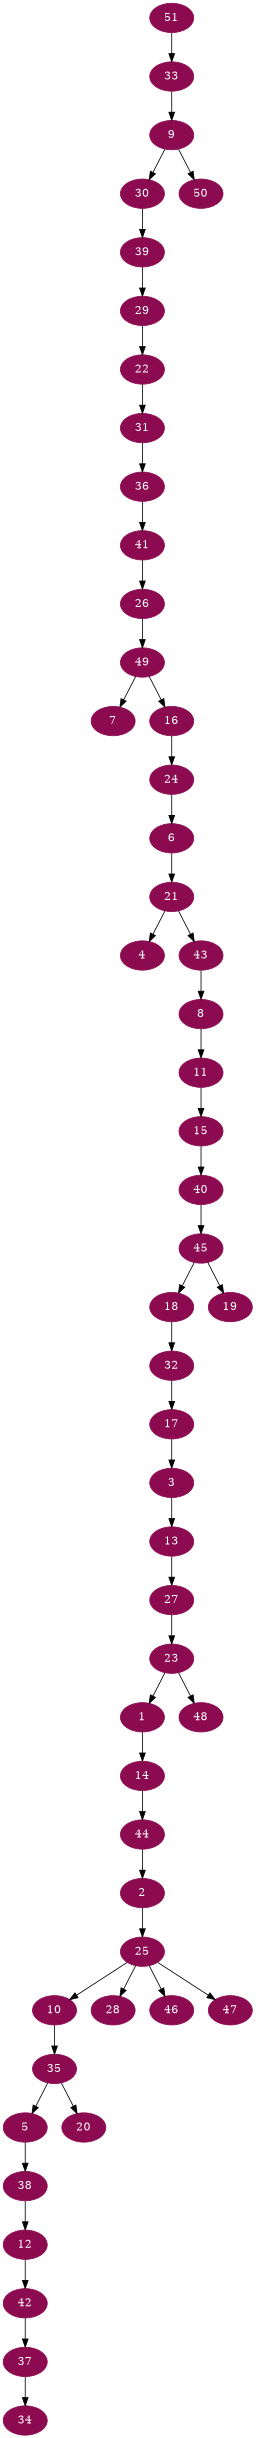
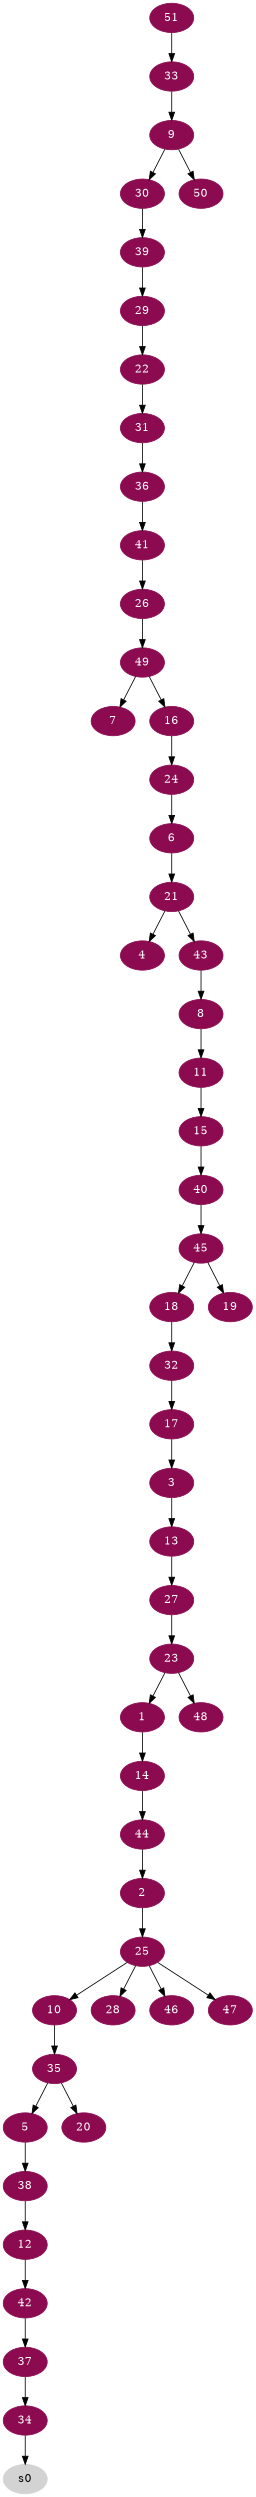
none -> (25, 2479)
